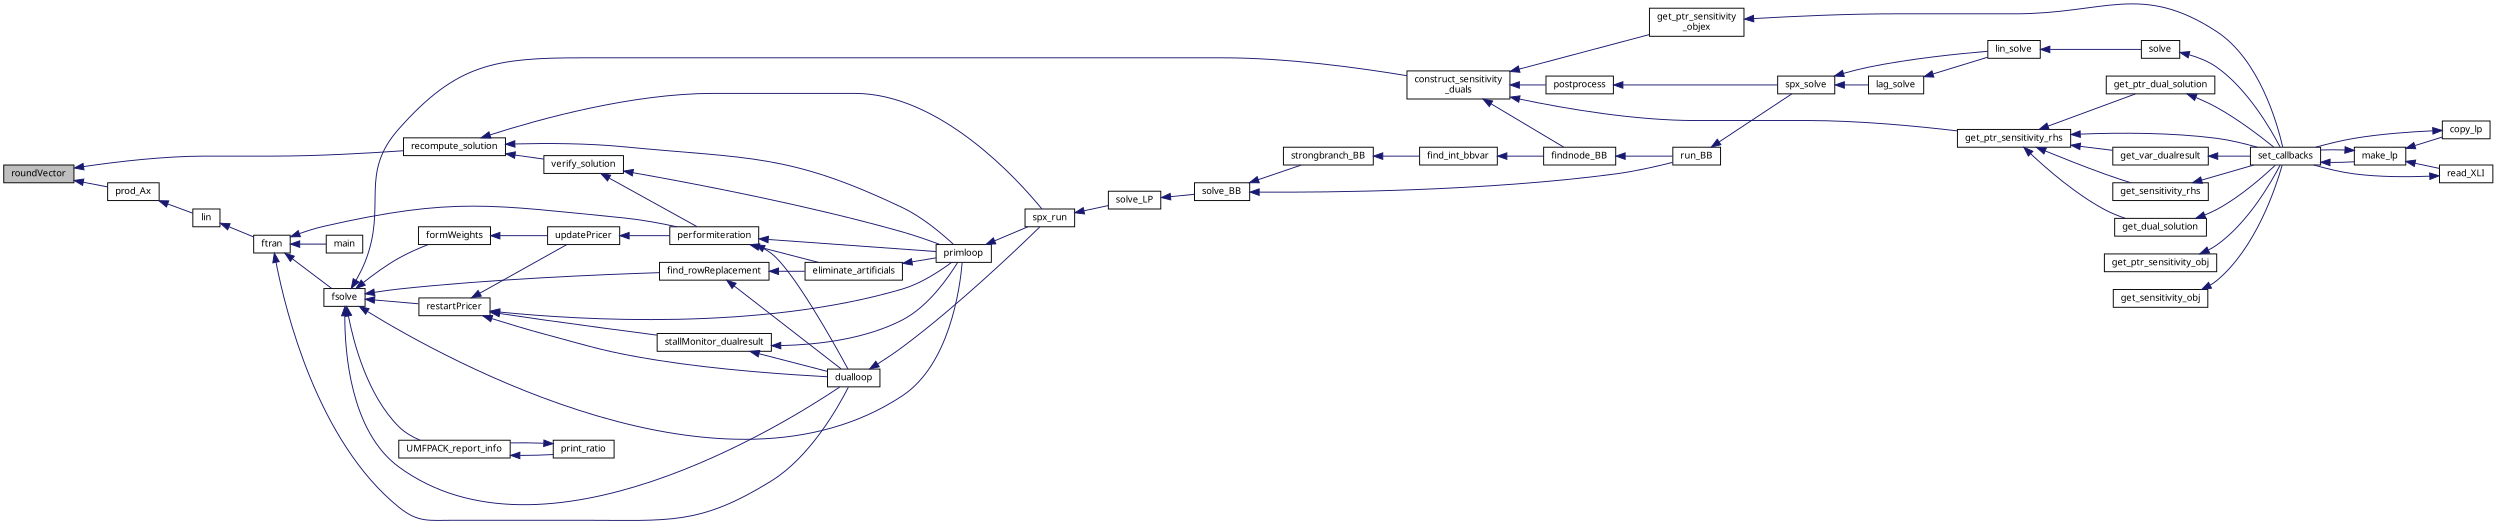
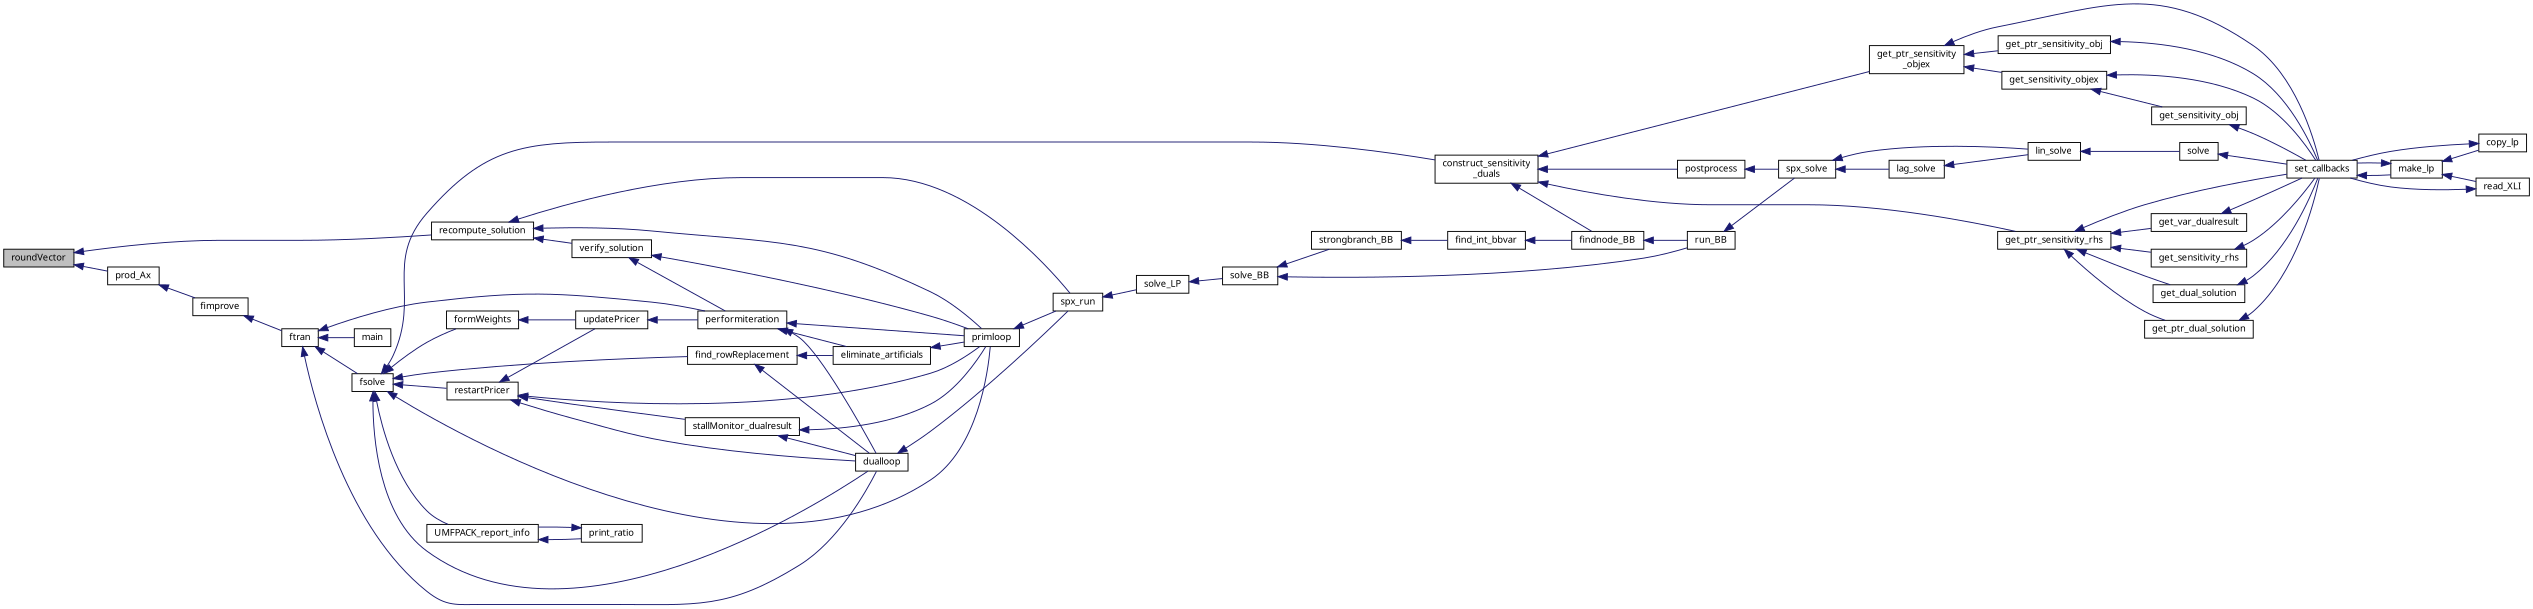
none -> (1986, 52)
none -> (2054, 80)
(206, 218) -> (220, 307)
